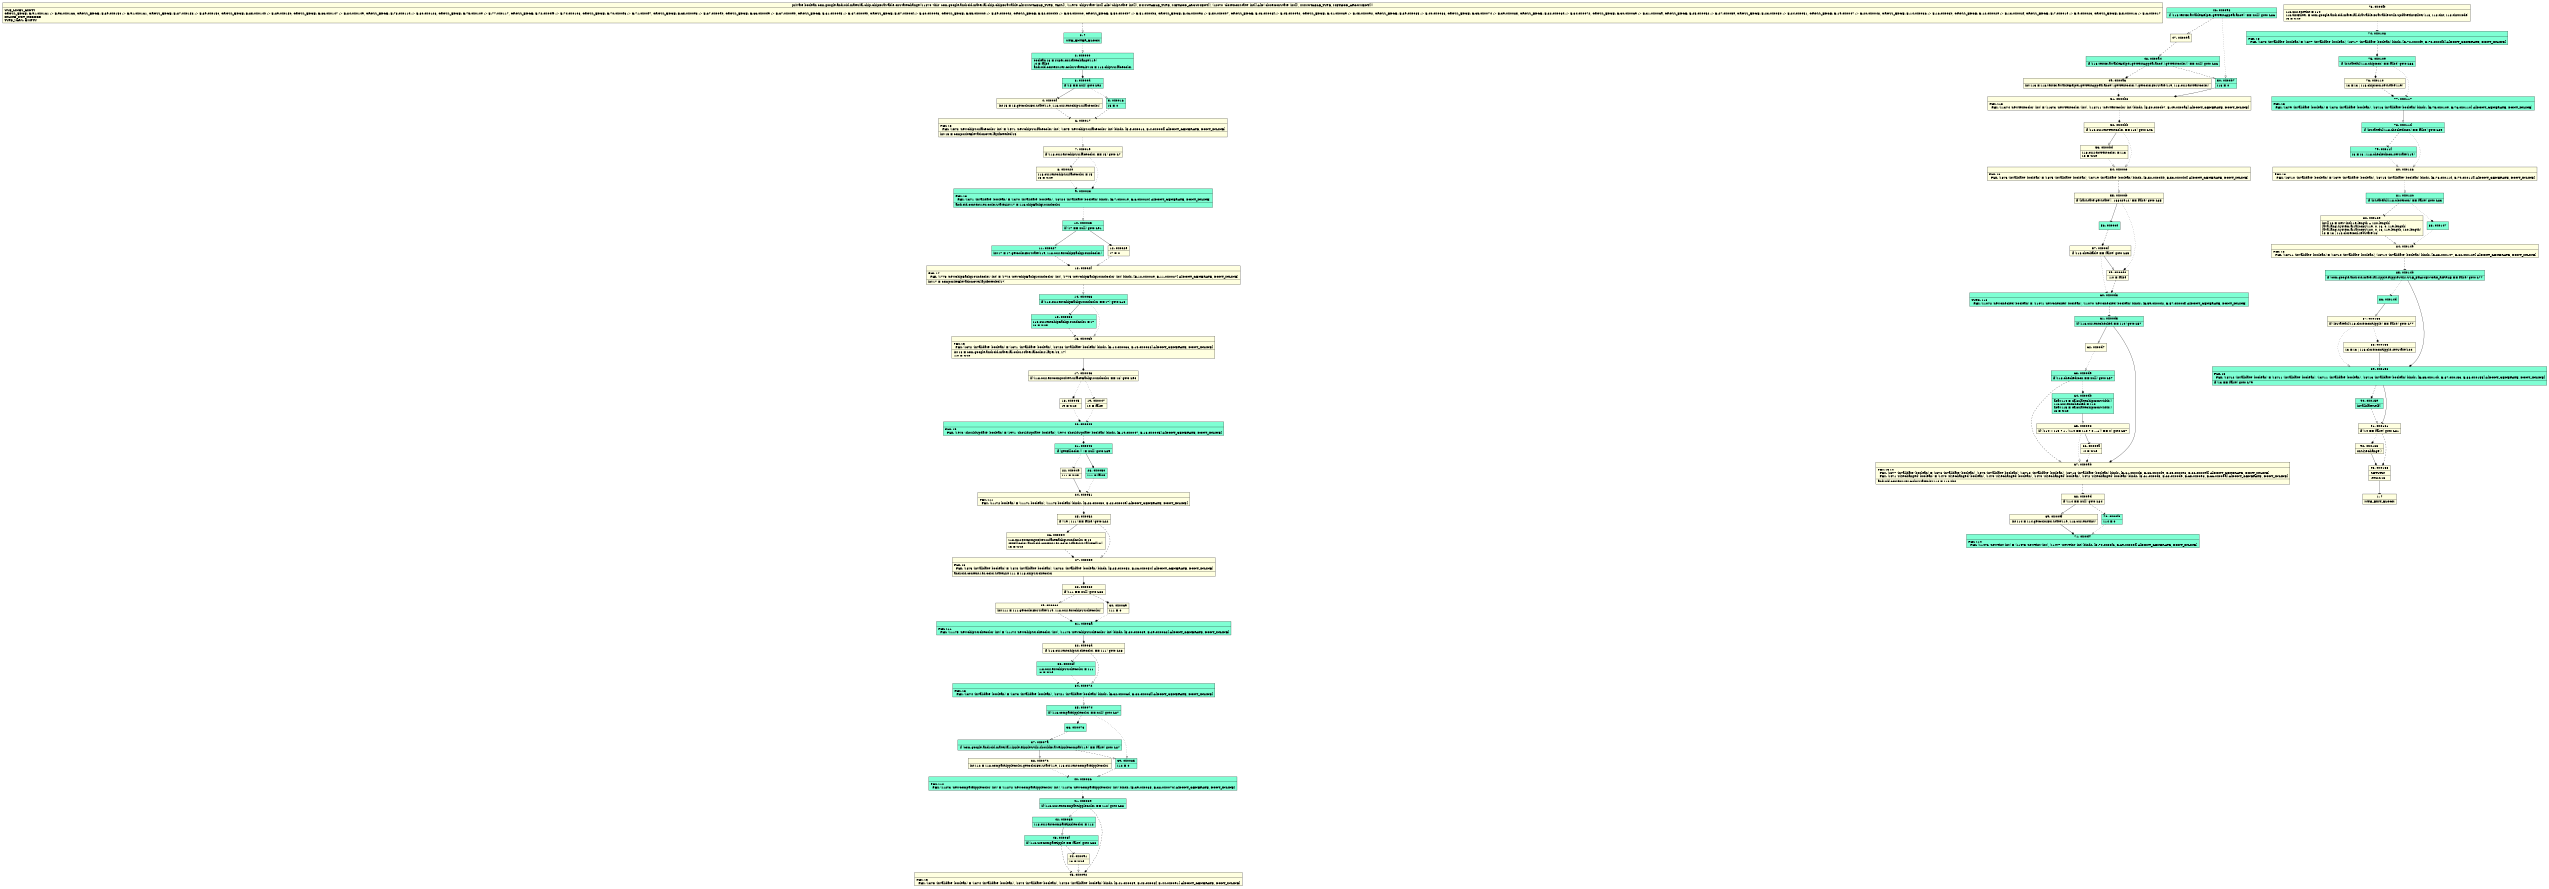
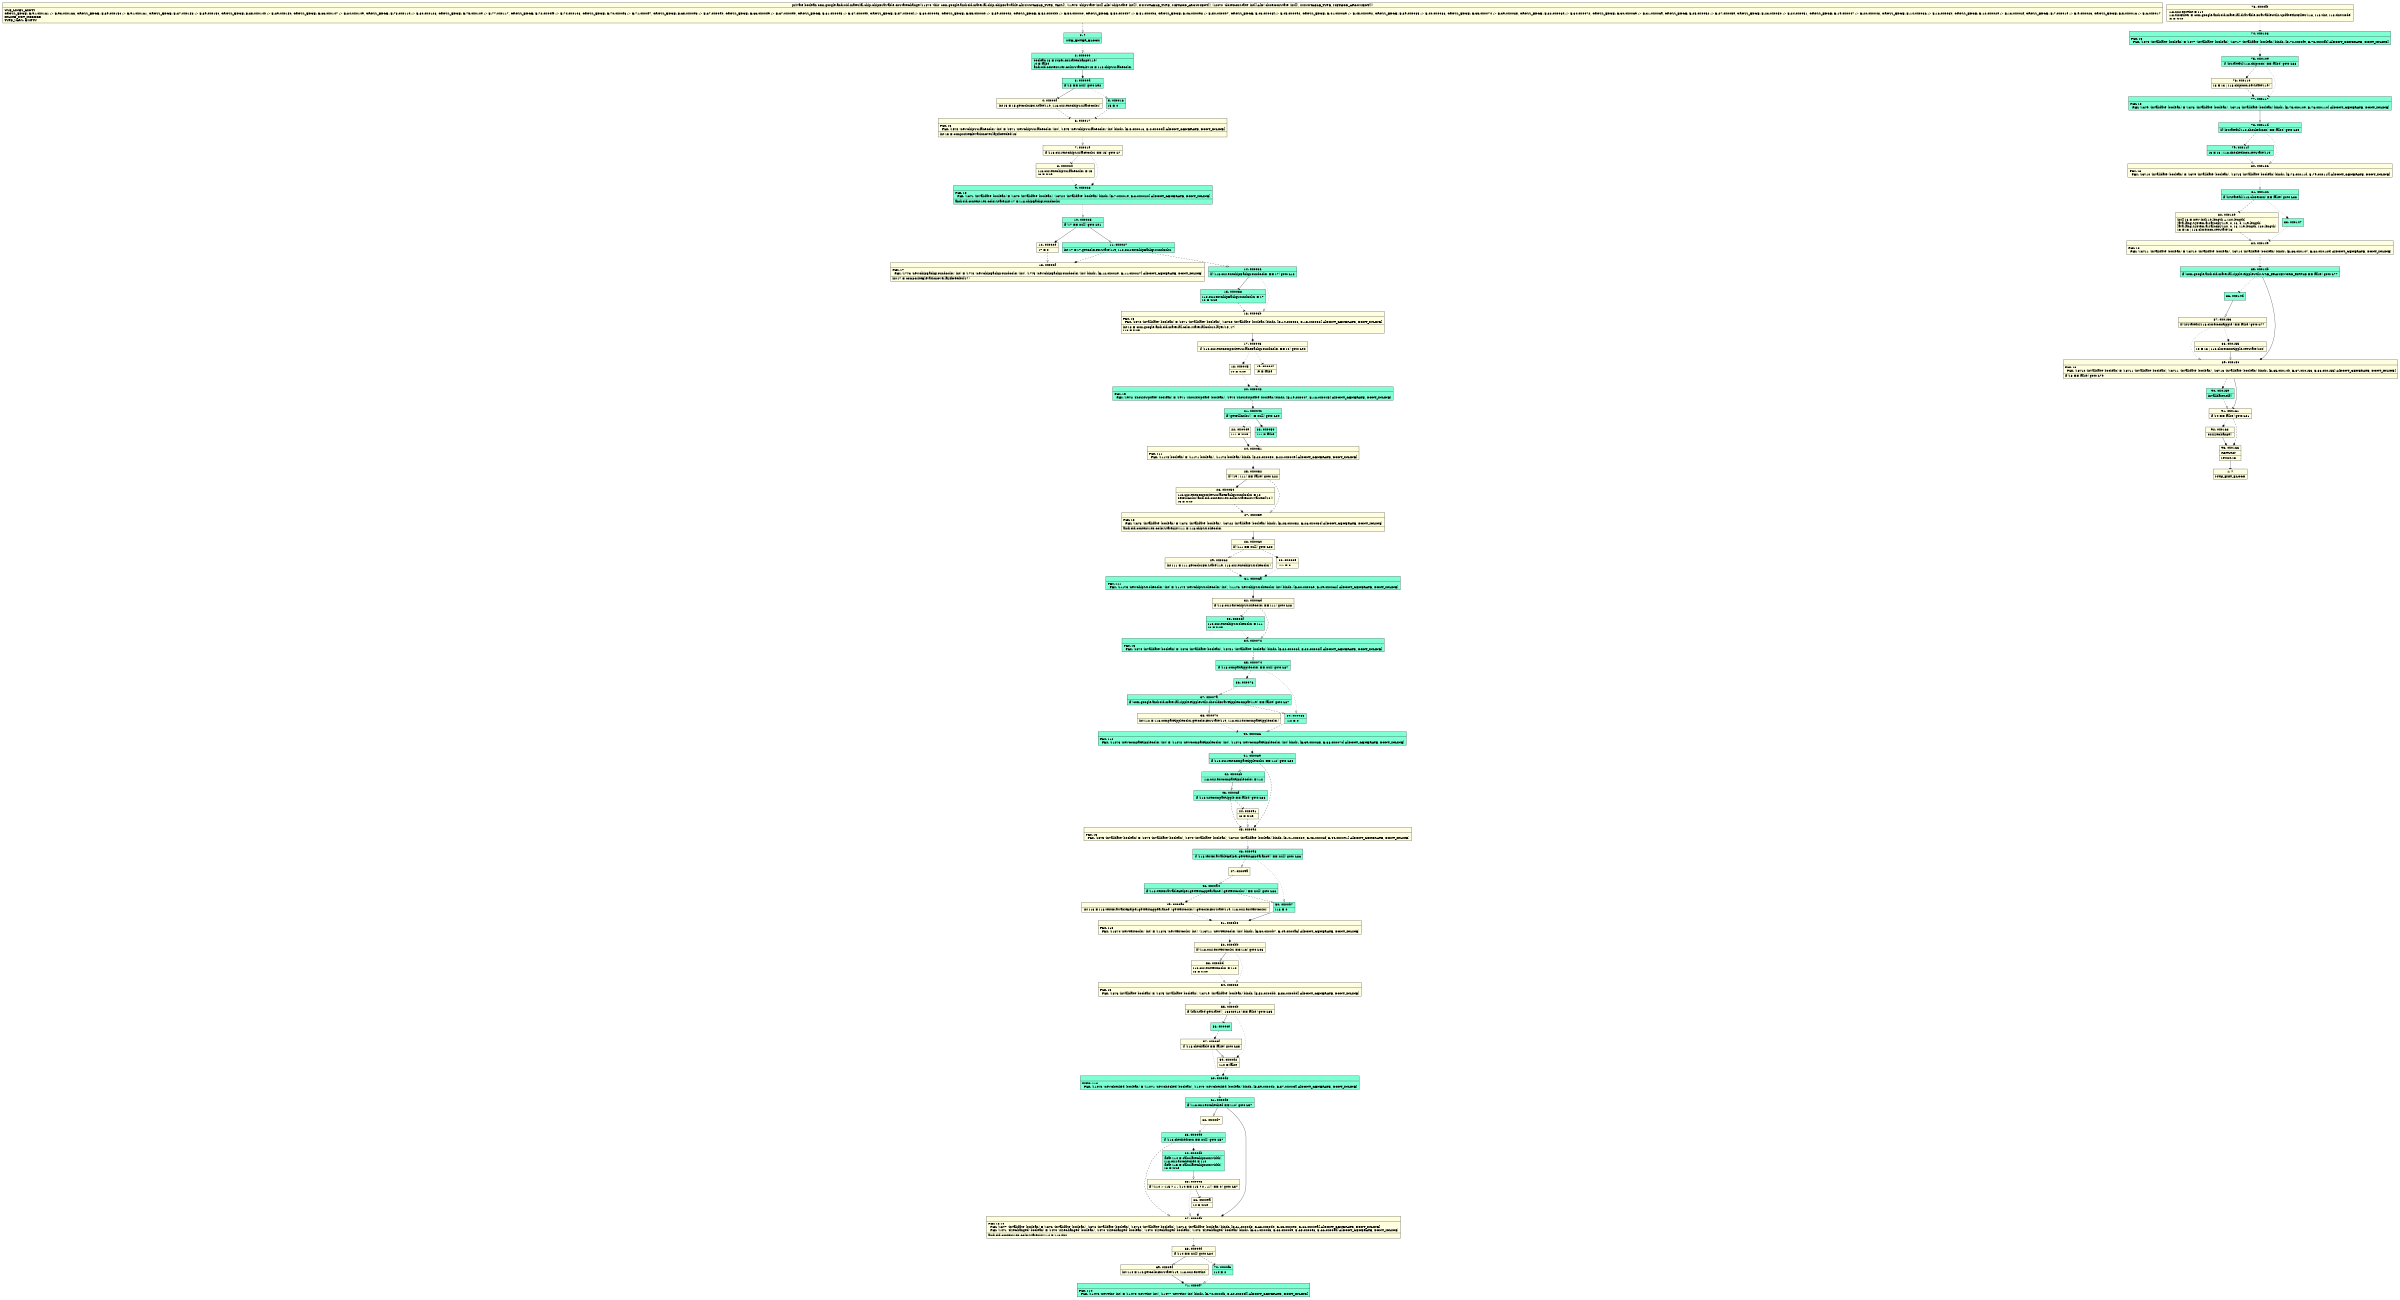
(1083, 288) -> (1188, 259)
(2380, 376) -> (2230, 369)
none -> (1248, 844)
